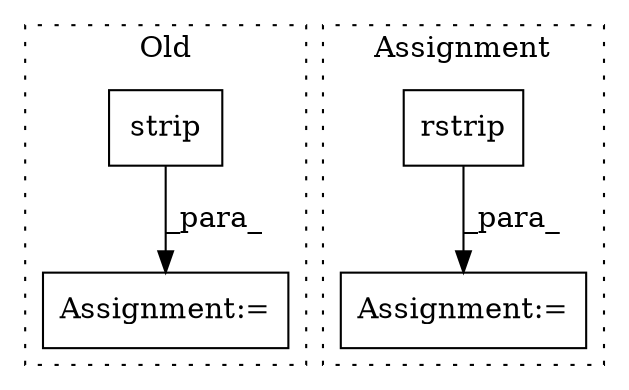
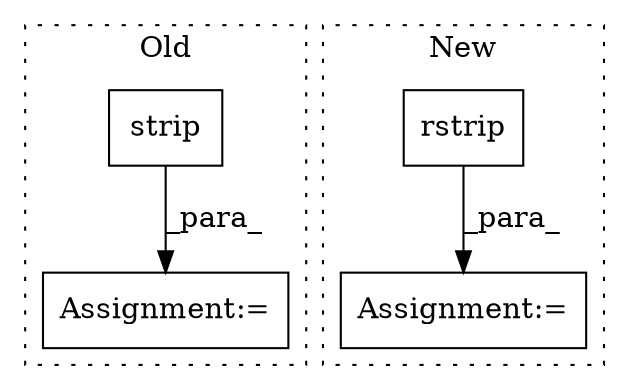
(463, 49) -> (463, 49)
